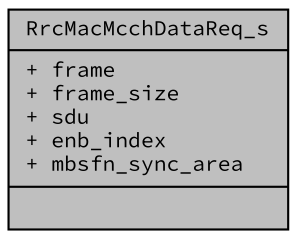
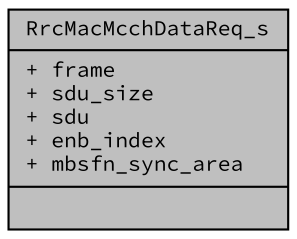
(104, 94) -> (91, 94)
